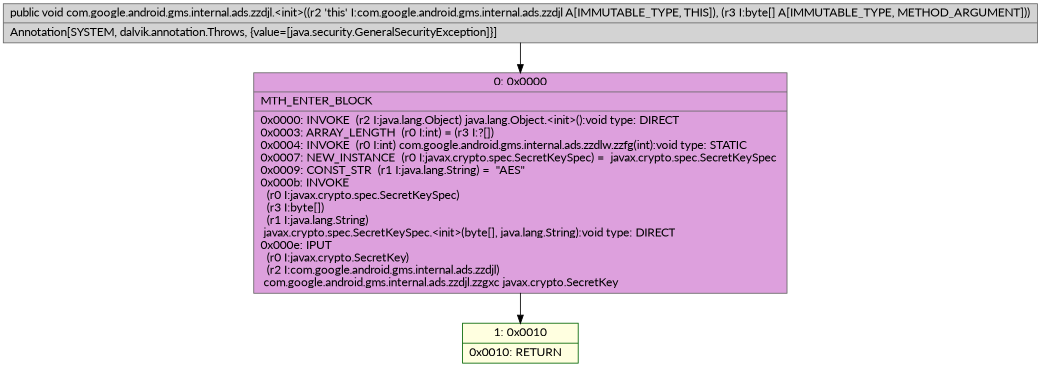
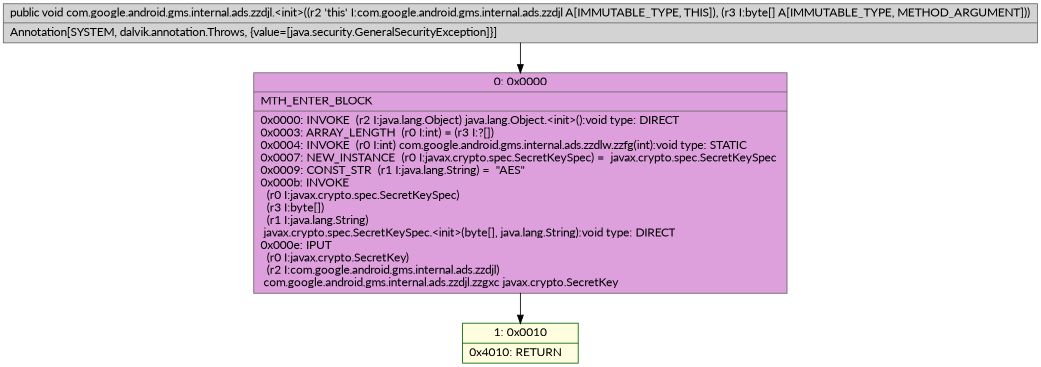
(520, 353) -> (520, 353)
